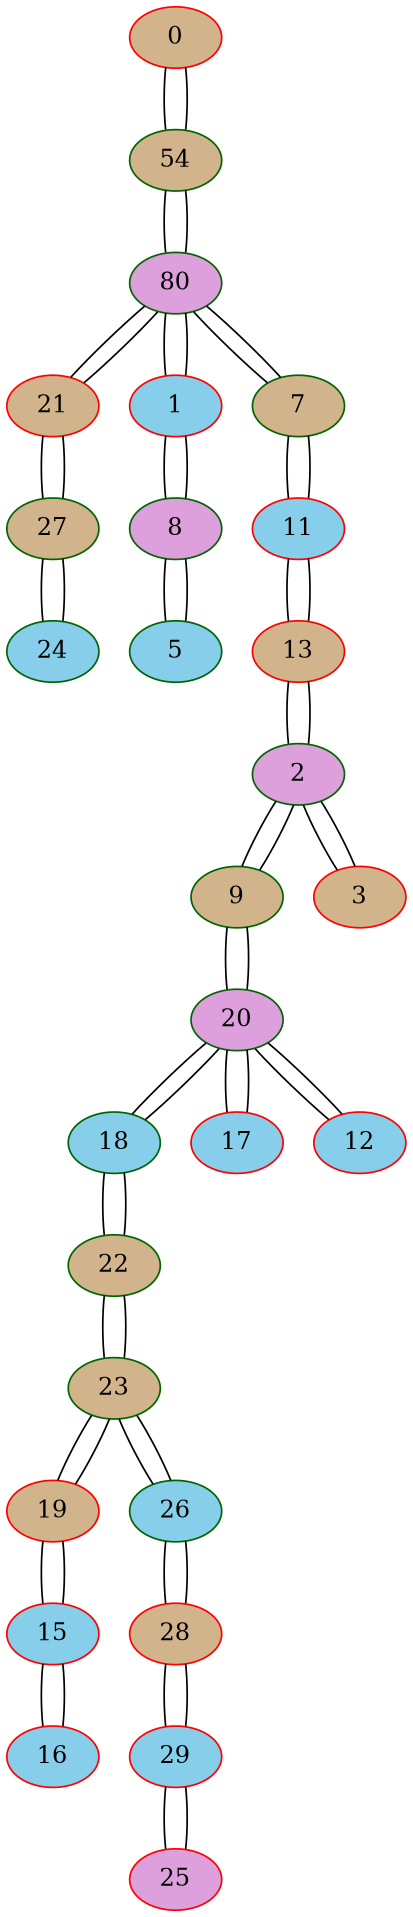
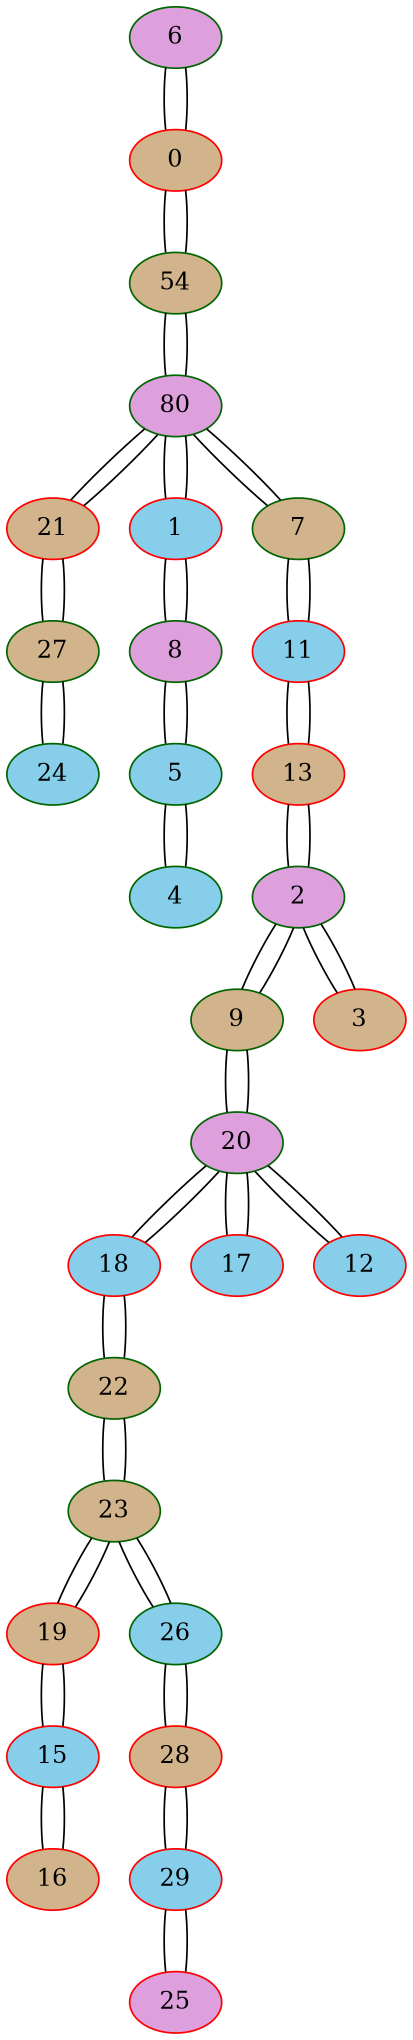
none -> (176, 38)
none -> (176, 897)
(114, 1143) -> (114, 1266)
(53, 1757) -> (53, 1880)
